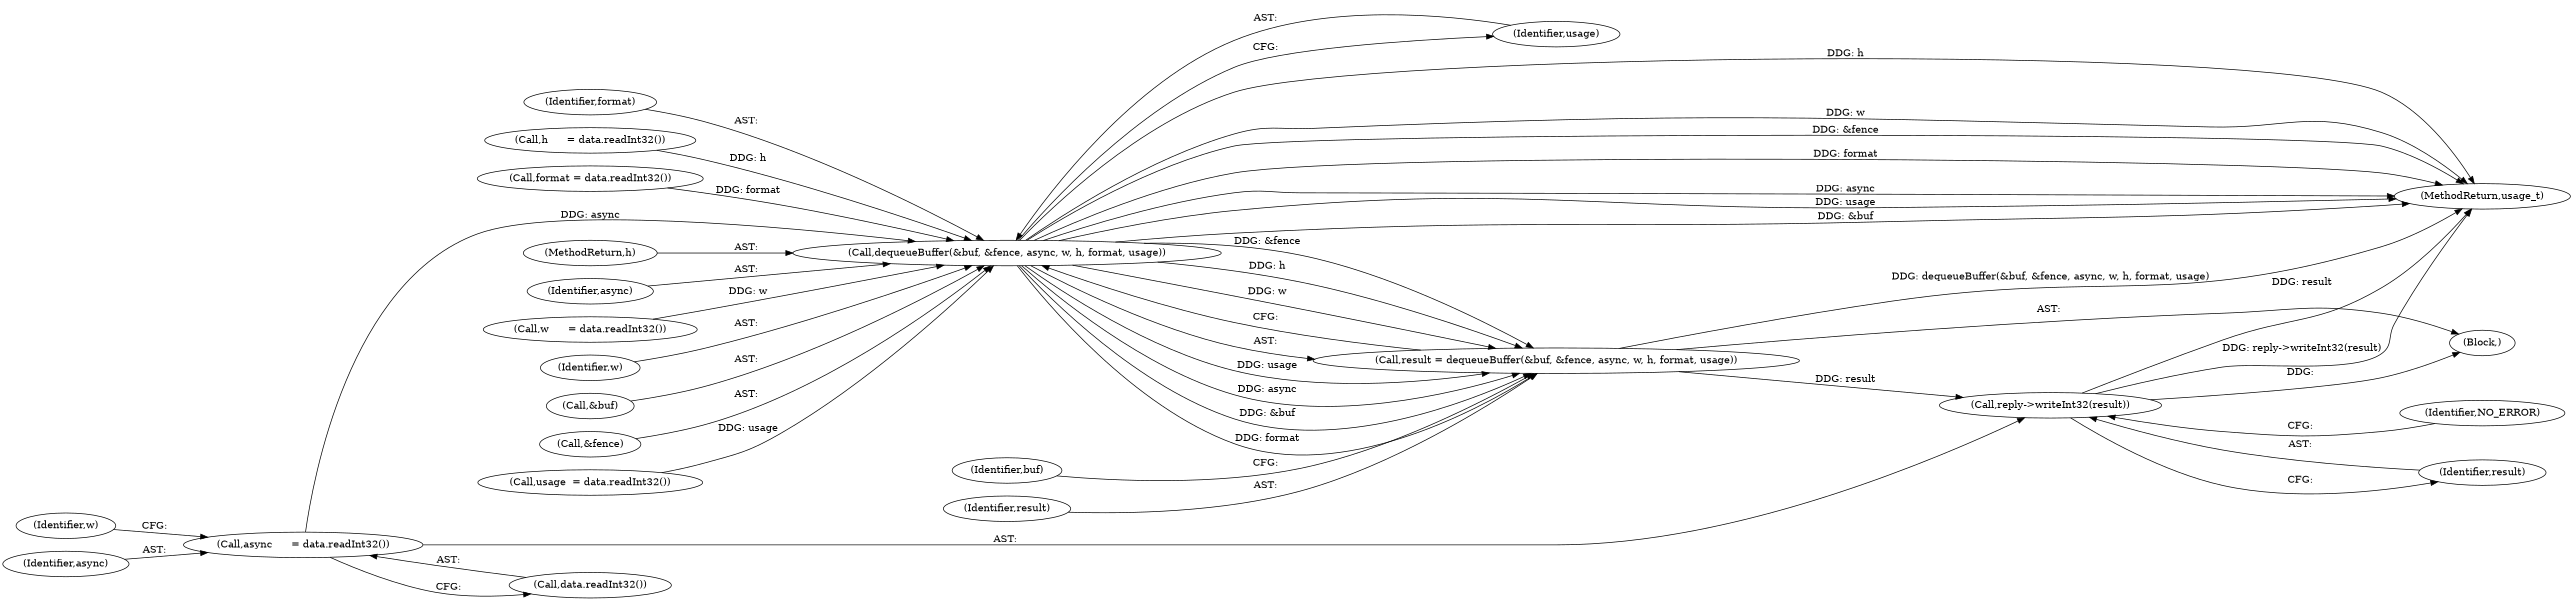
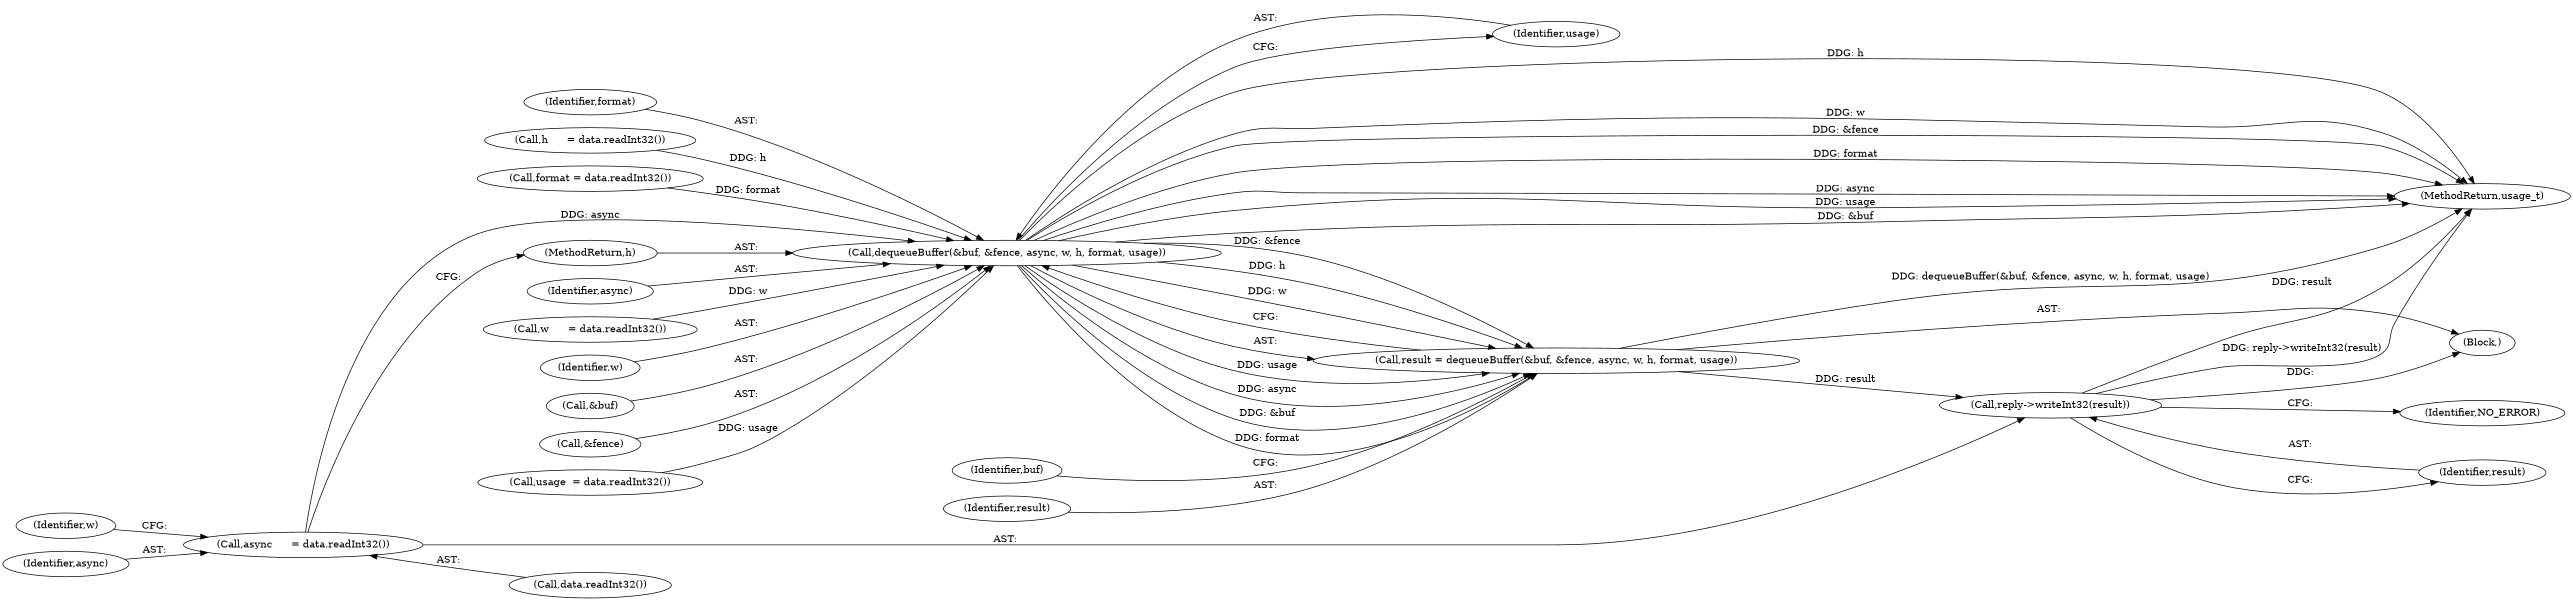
(2275, 435) -> (2277, 409)
(424, 590) -> (384, 370)
